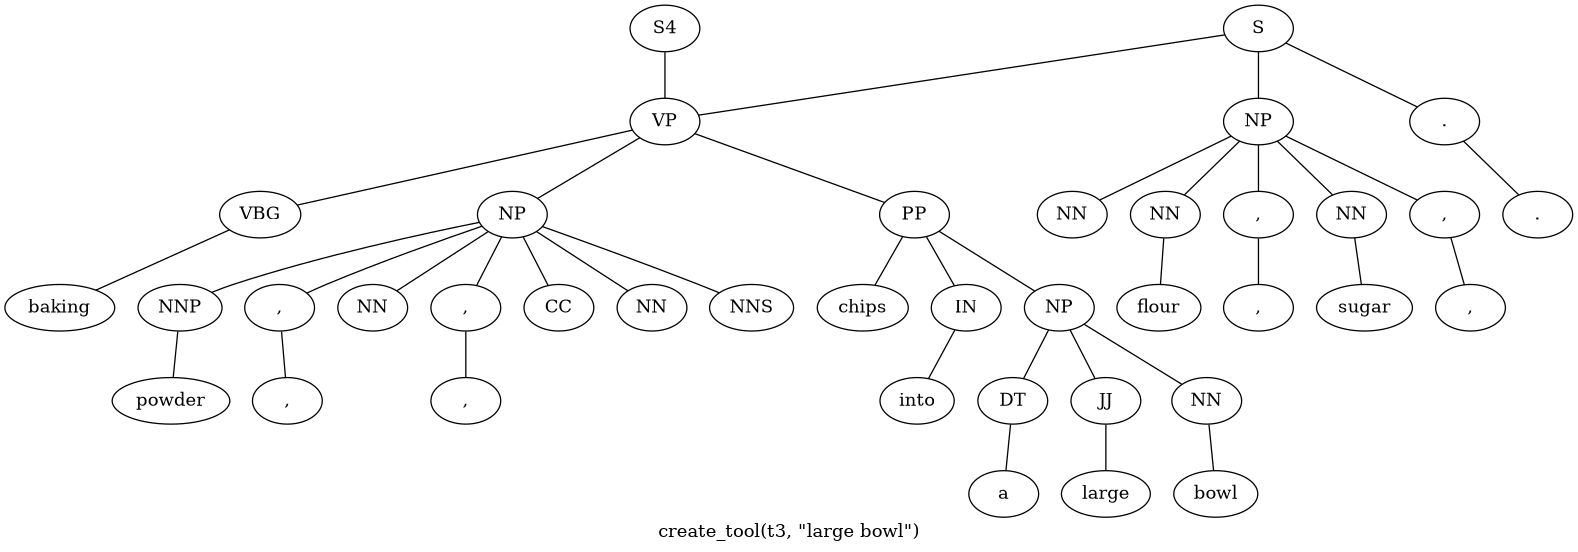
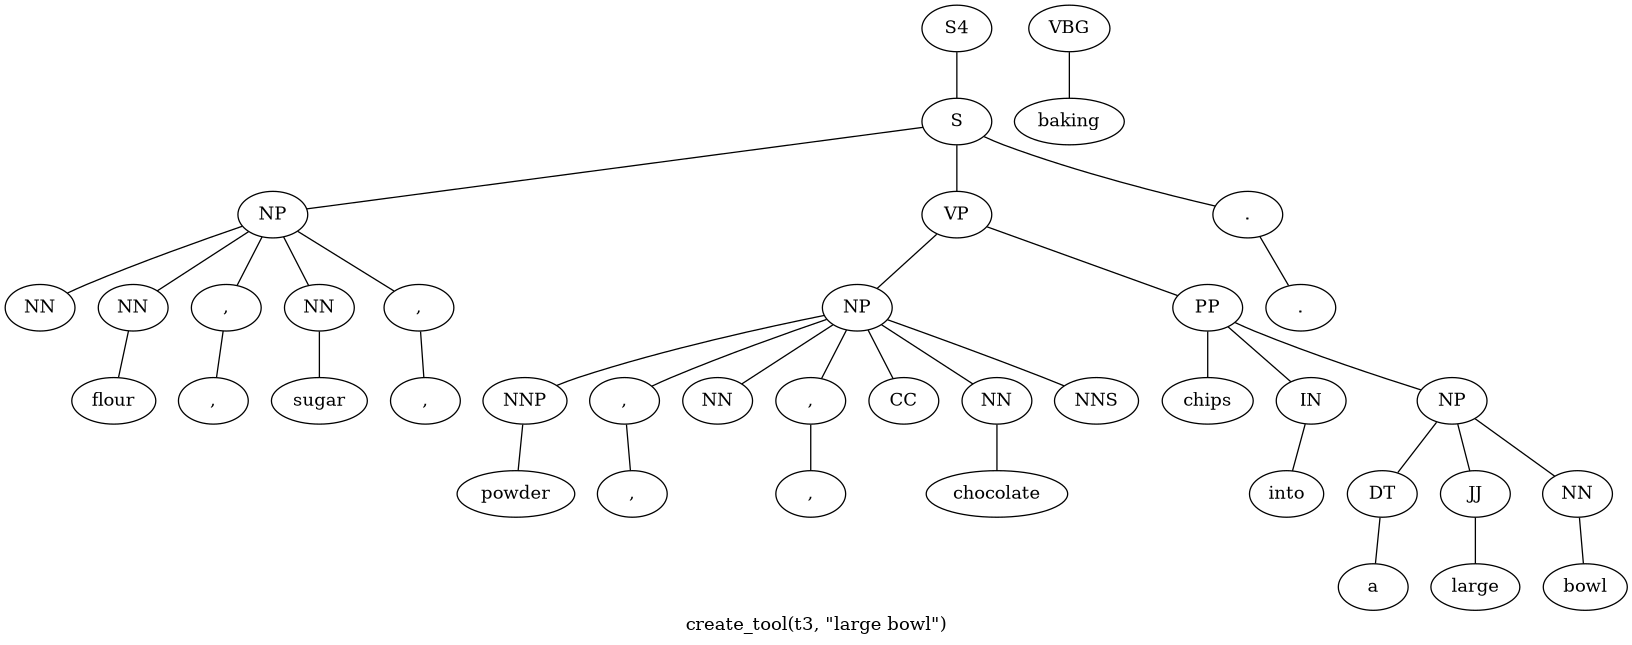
(665, 75) -> (957, 75)
(465, 168) -> none
none -> (997, 494)
